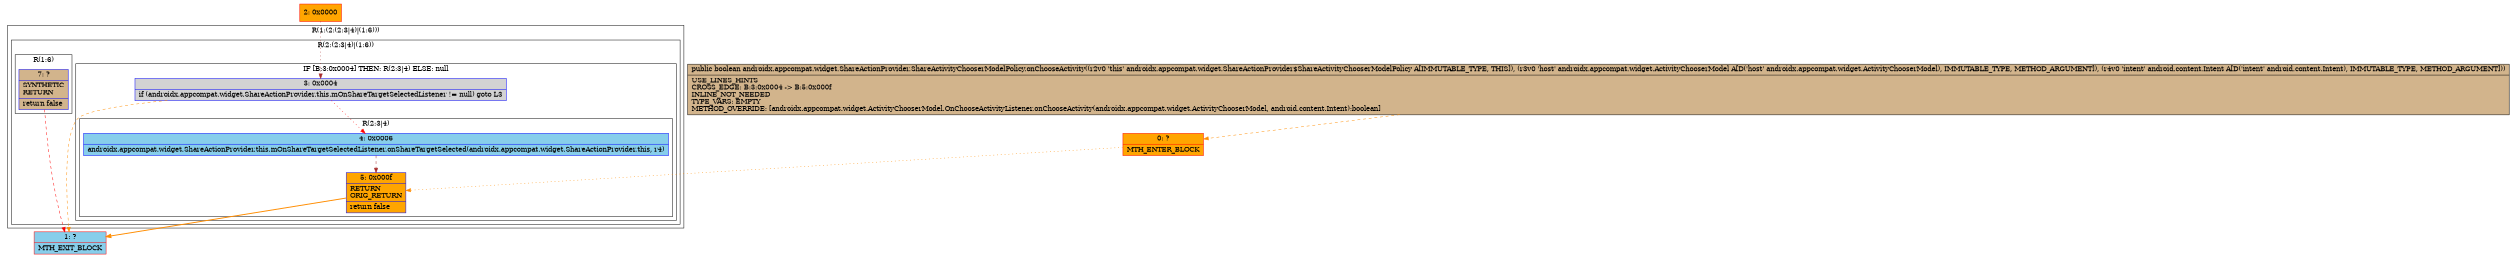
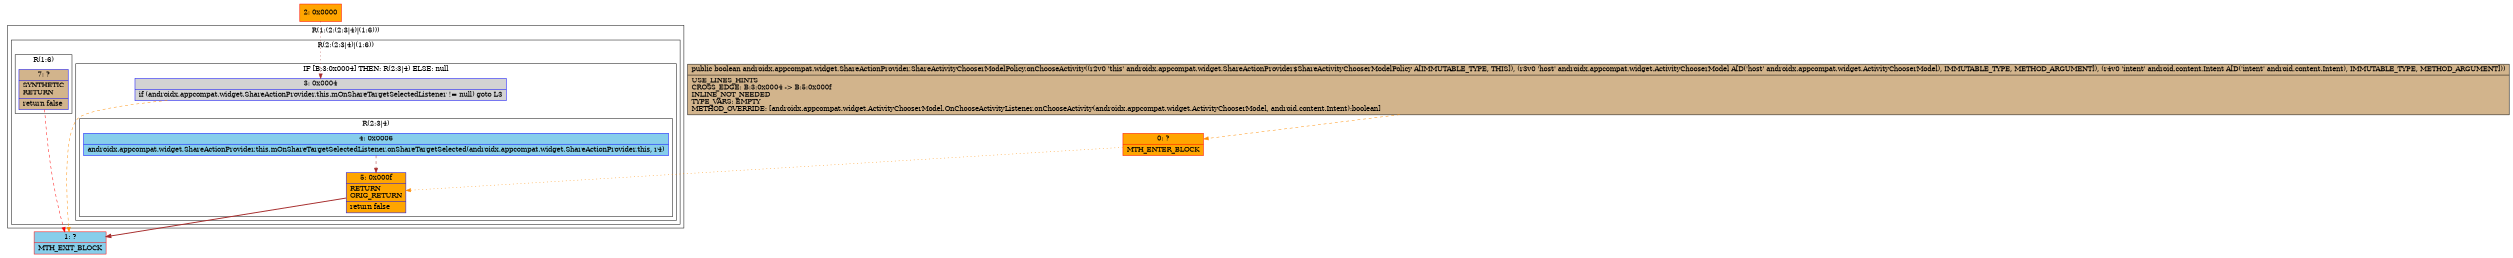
(347, 115) -> none
(252, 213) -> (252, 213)
